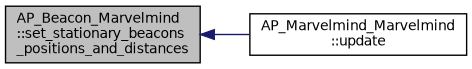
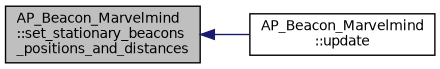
(358, 35) -> (342, 35)
